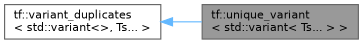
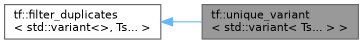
(83, 22) -> (83, 22)
